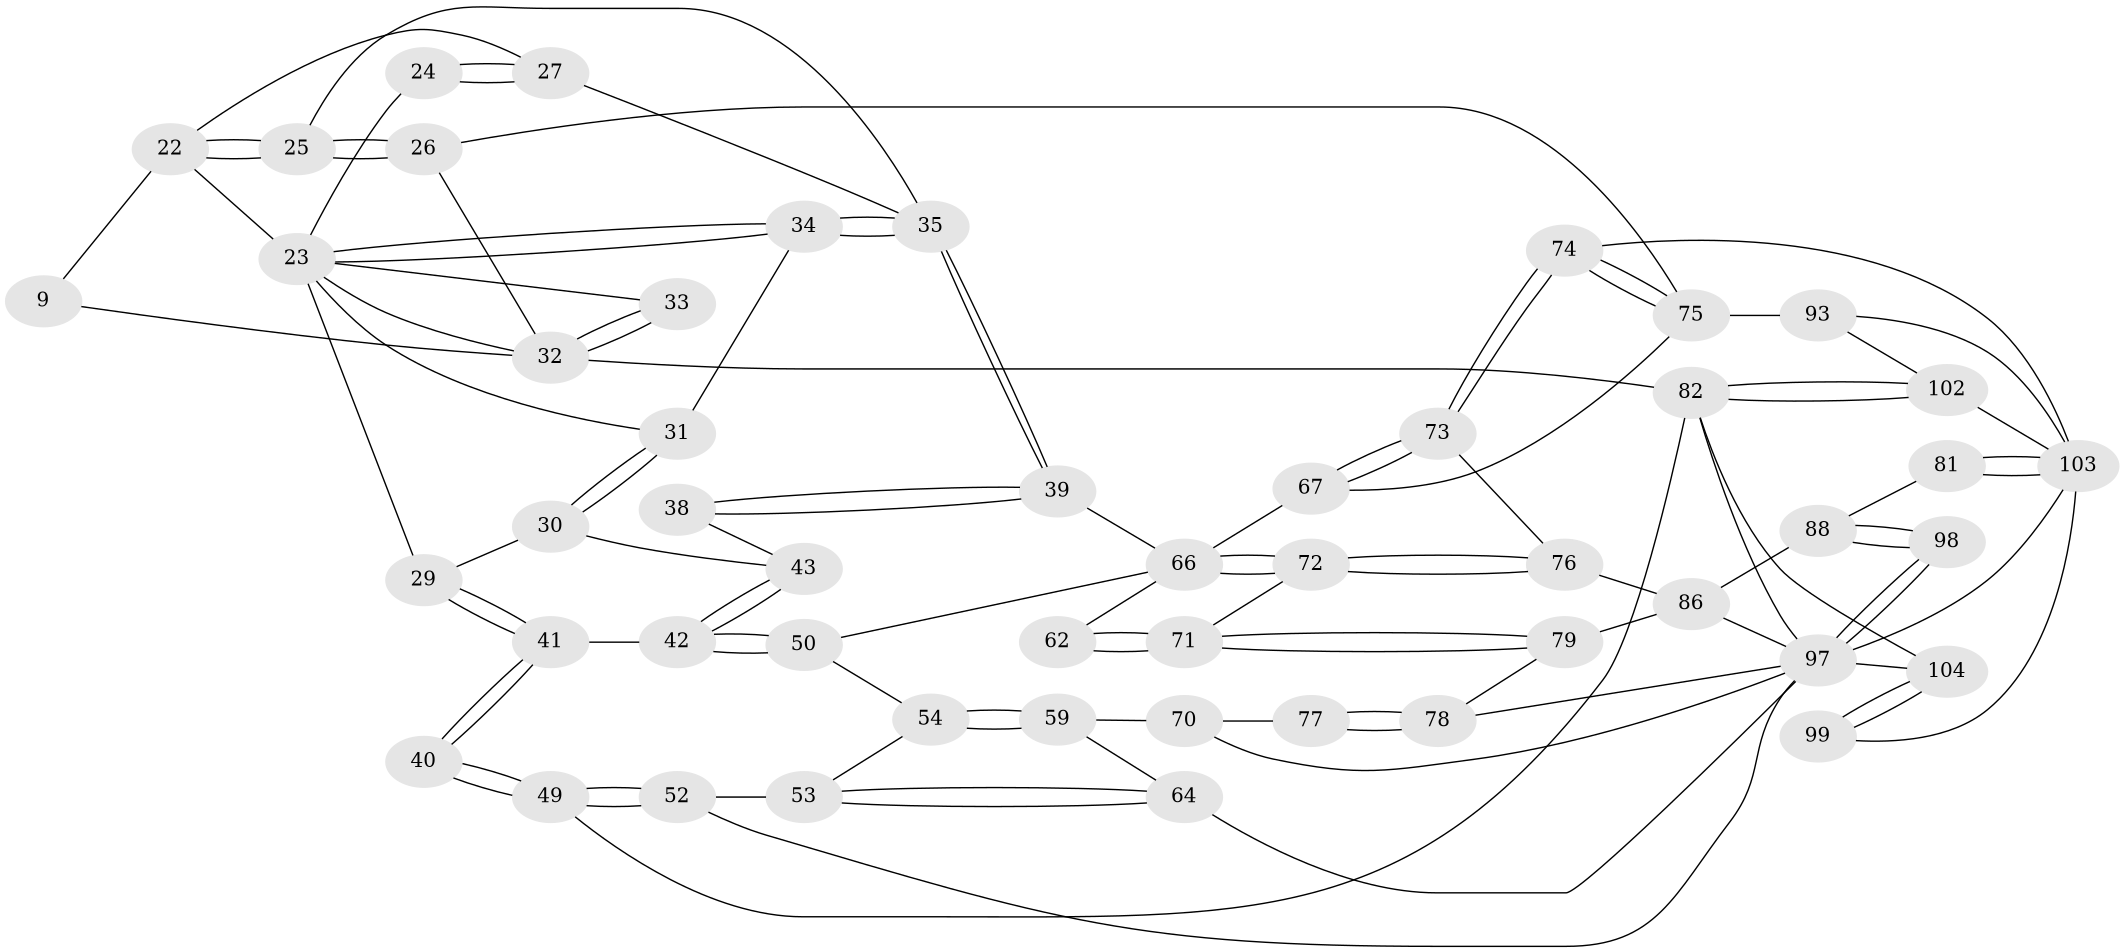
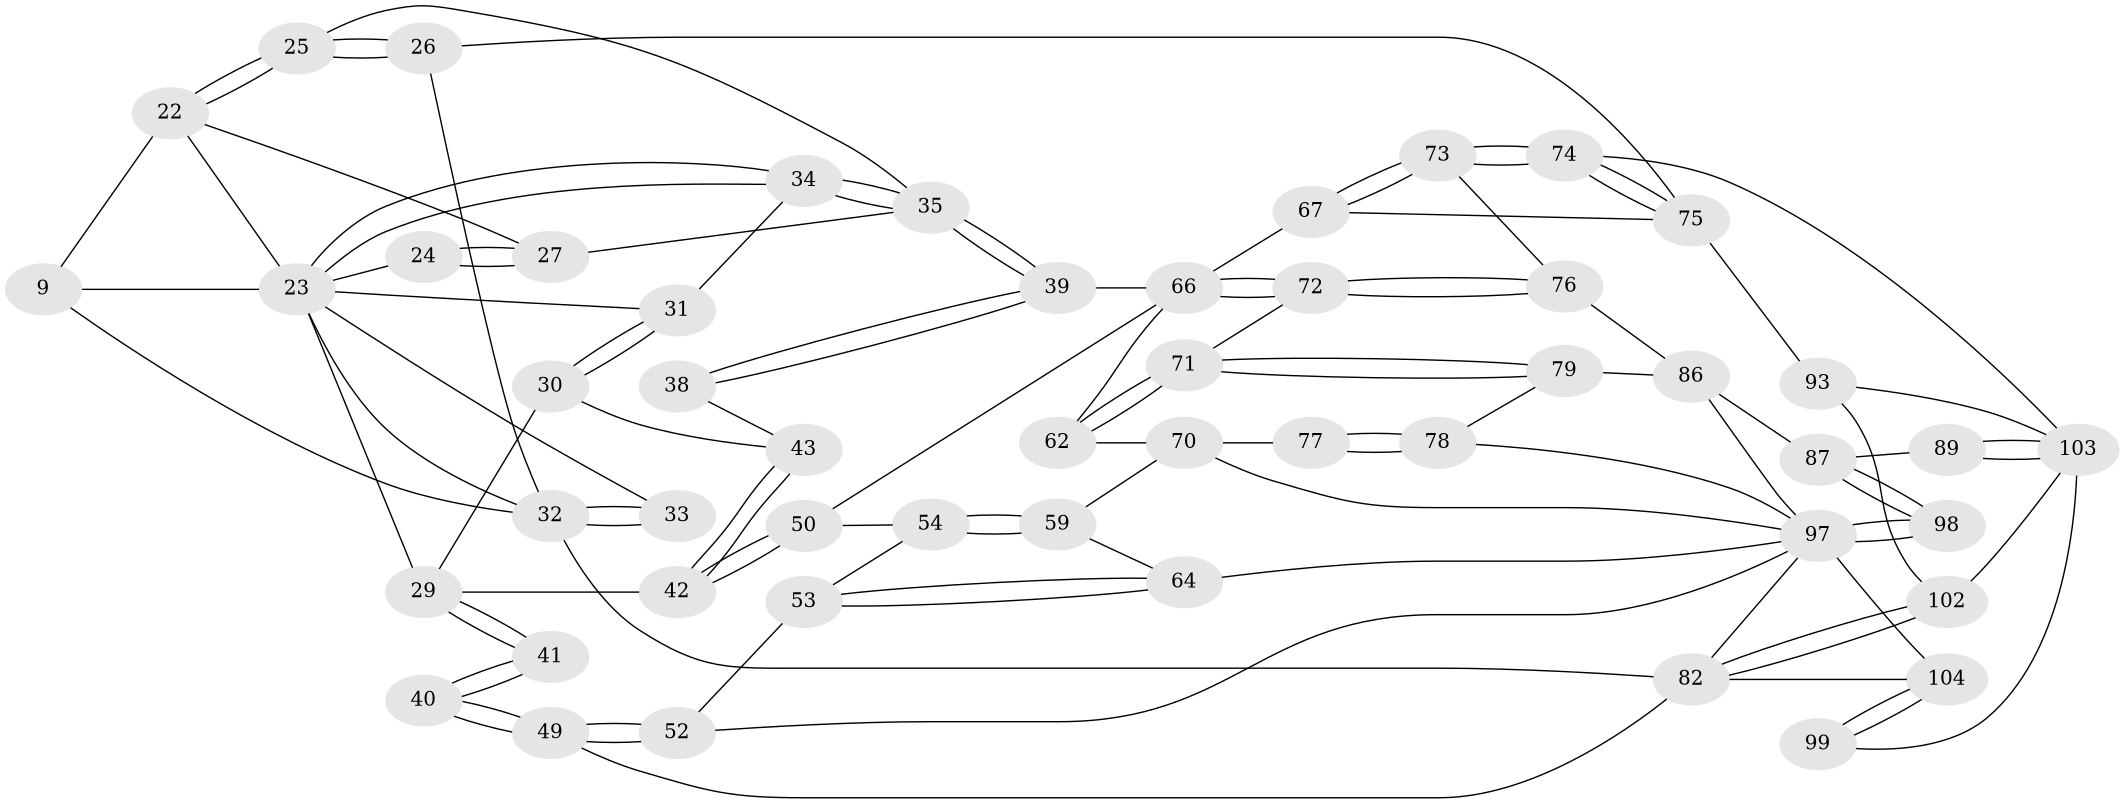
none -> (171, 289)
none -> (1121, 443)
(1947, 466) -> (1947, 450)
(1818, 531) -> (1818, 460)
(1974, 590) -> none
(614, 642) -> (551, 592)
